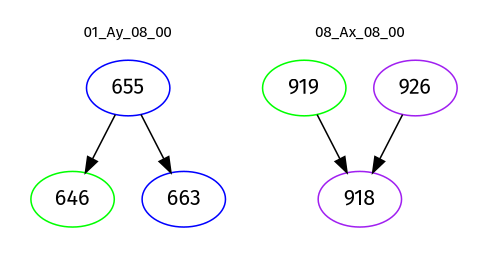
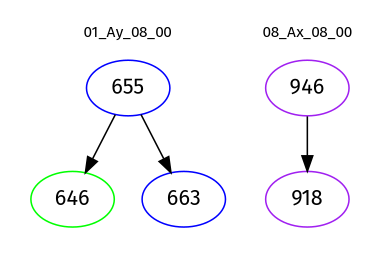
(304, 88) -> none
(415, 88) -> (307, 88)
